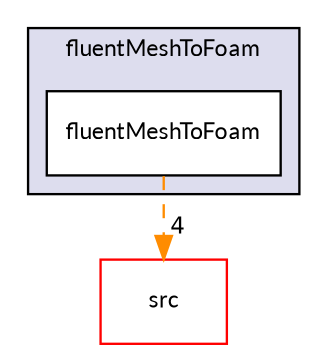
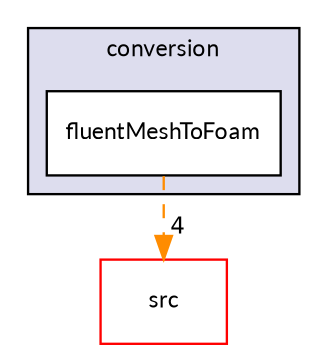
(164, 50) -> (164, 50)
